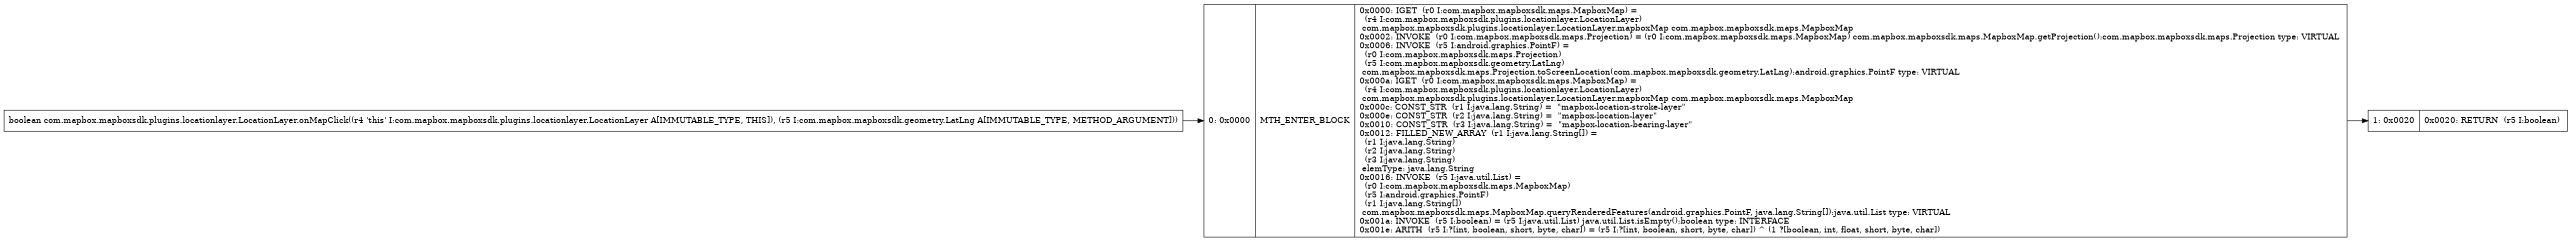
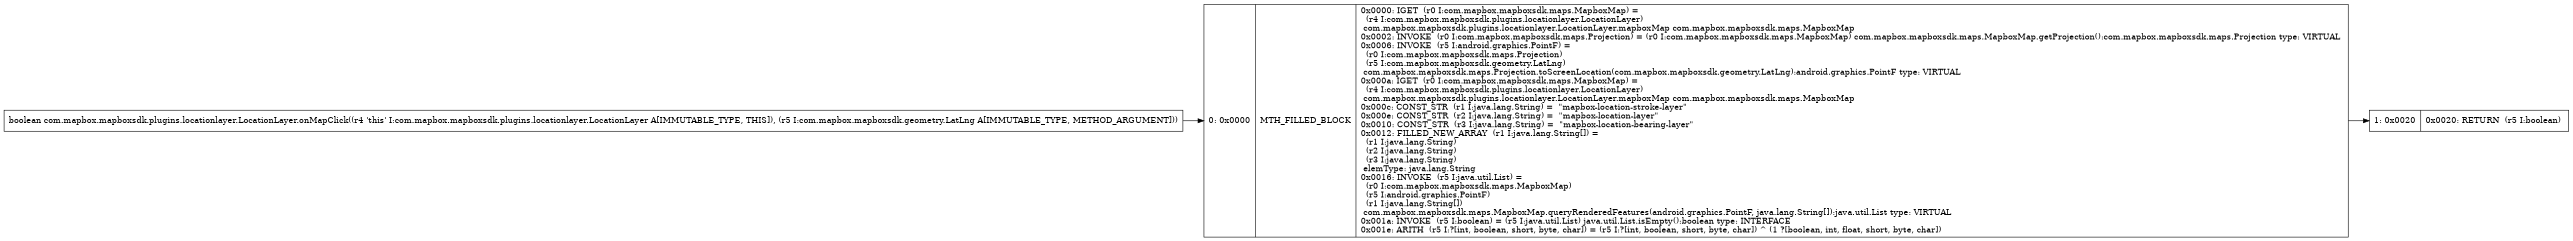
(1305, 120) -> (1306, 120)
